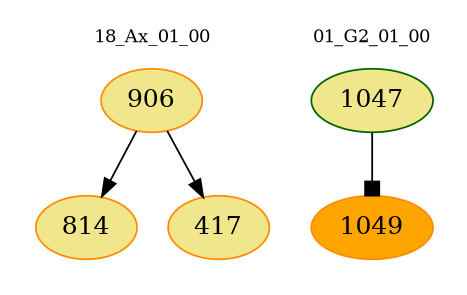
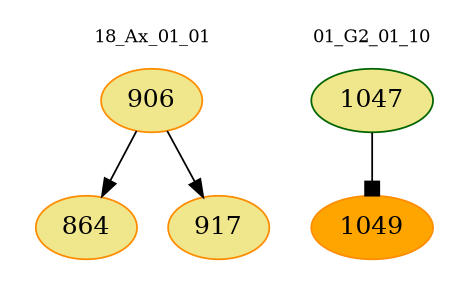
(153, 38) -> (153, 38)
(372, 38) -> (372, 38)
(86, 228) -> (86, 228)
(219, 228) -> (219, 228)
